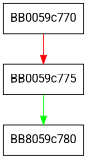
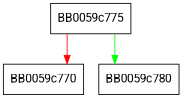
(43, 45) -> (67, 45)
(43, 140) -> (139, 79)
